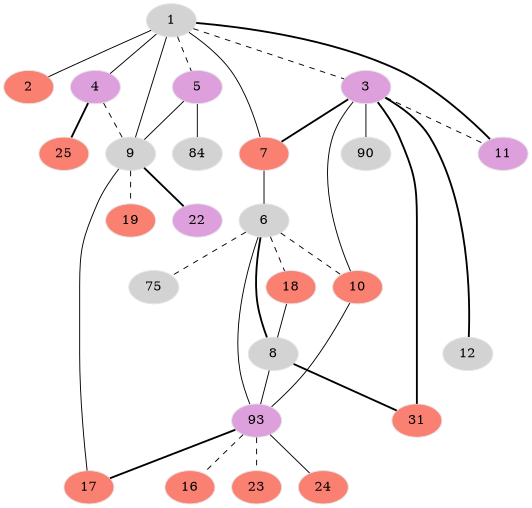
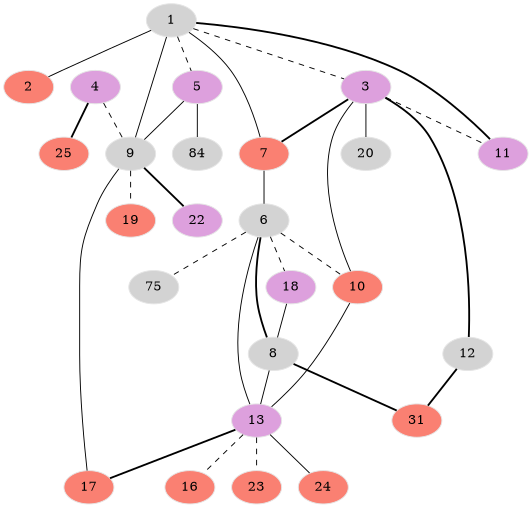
(133, 54) -> none
(366, 154) -> (366, 154)
(417, 249) -> (442, 387)
(291, 287) -> (291, 287)
(257, 421) -> (257, 421)
